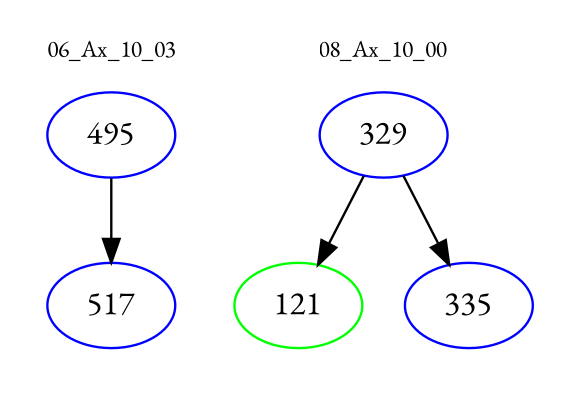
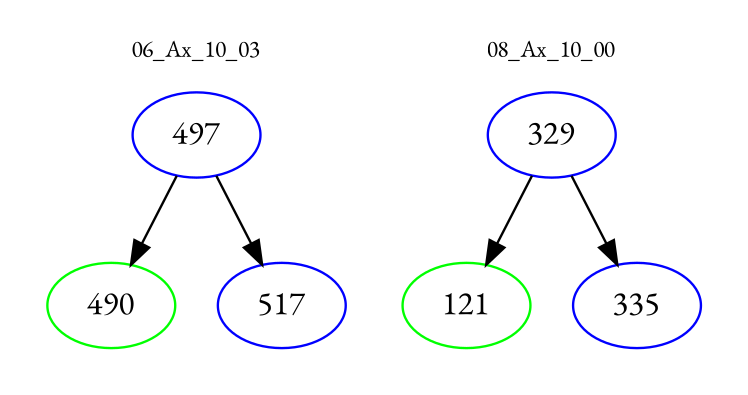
(111, 135) -> (197, 135)
none -> (111, 305)
